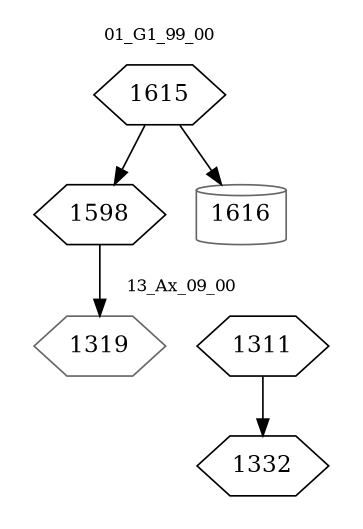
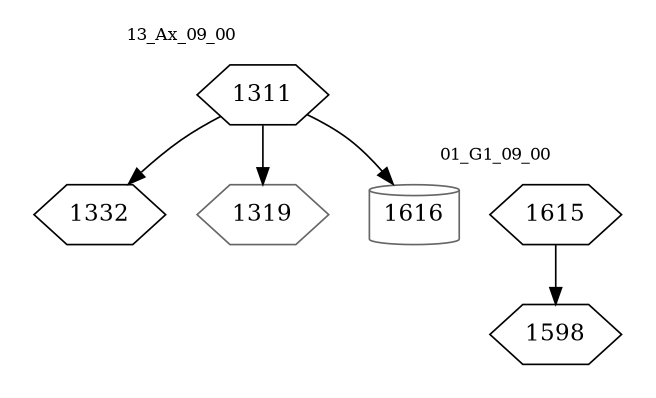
(160, 36) -> (496, 156)
(196, 148) -> (332, 128)
(100, 281) -> (263, 147)
